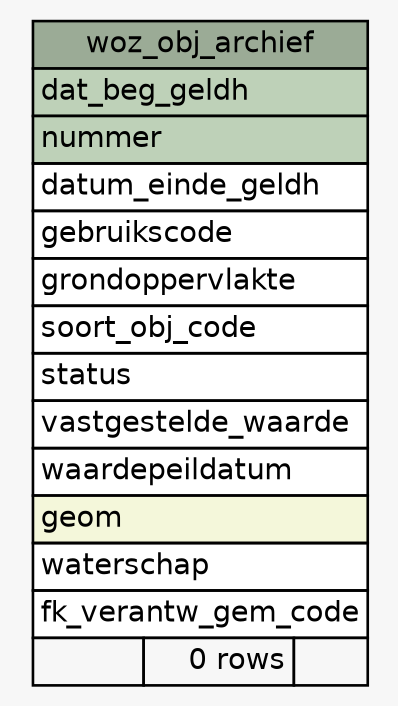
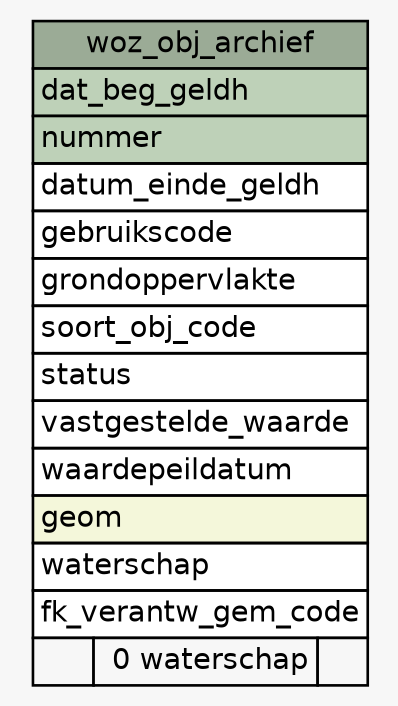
(237, 660) -> (211, 660)
